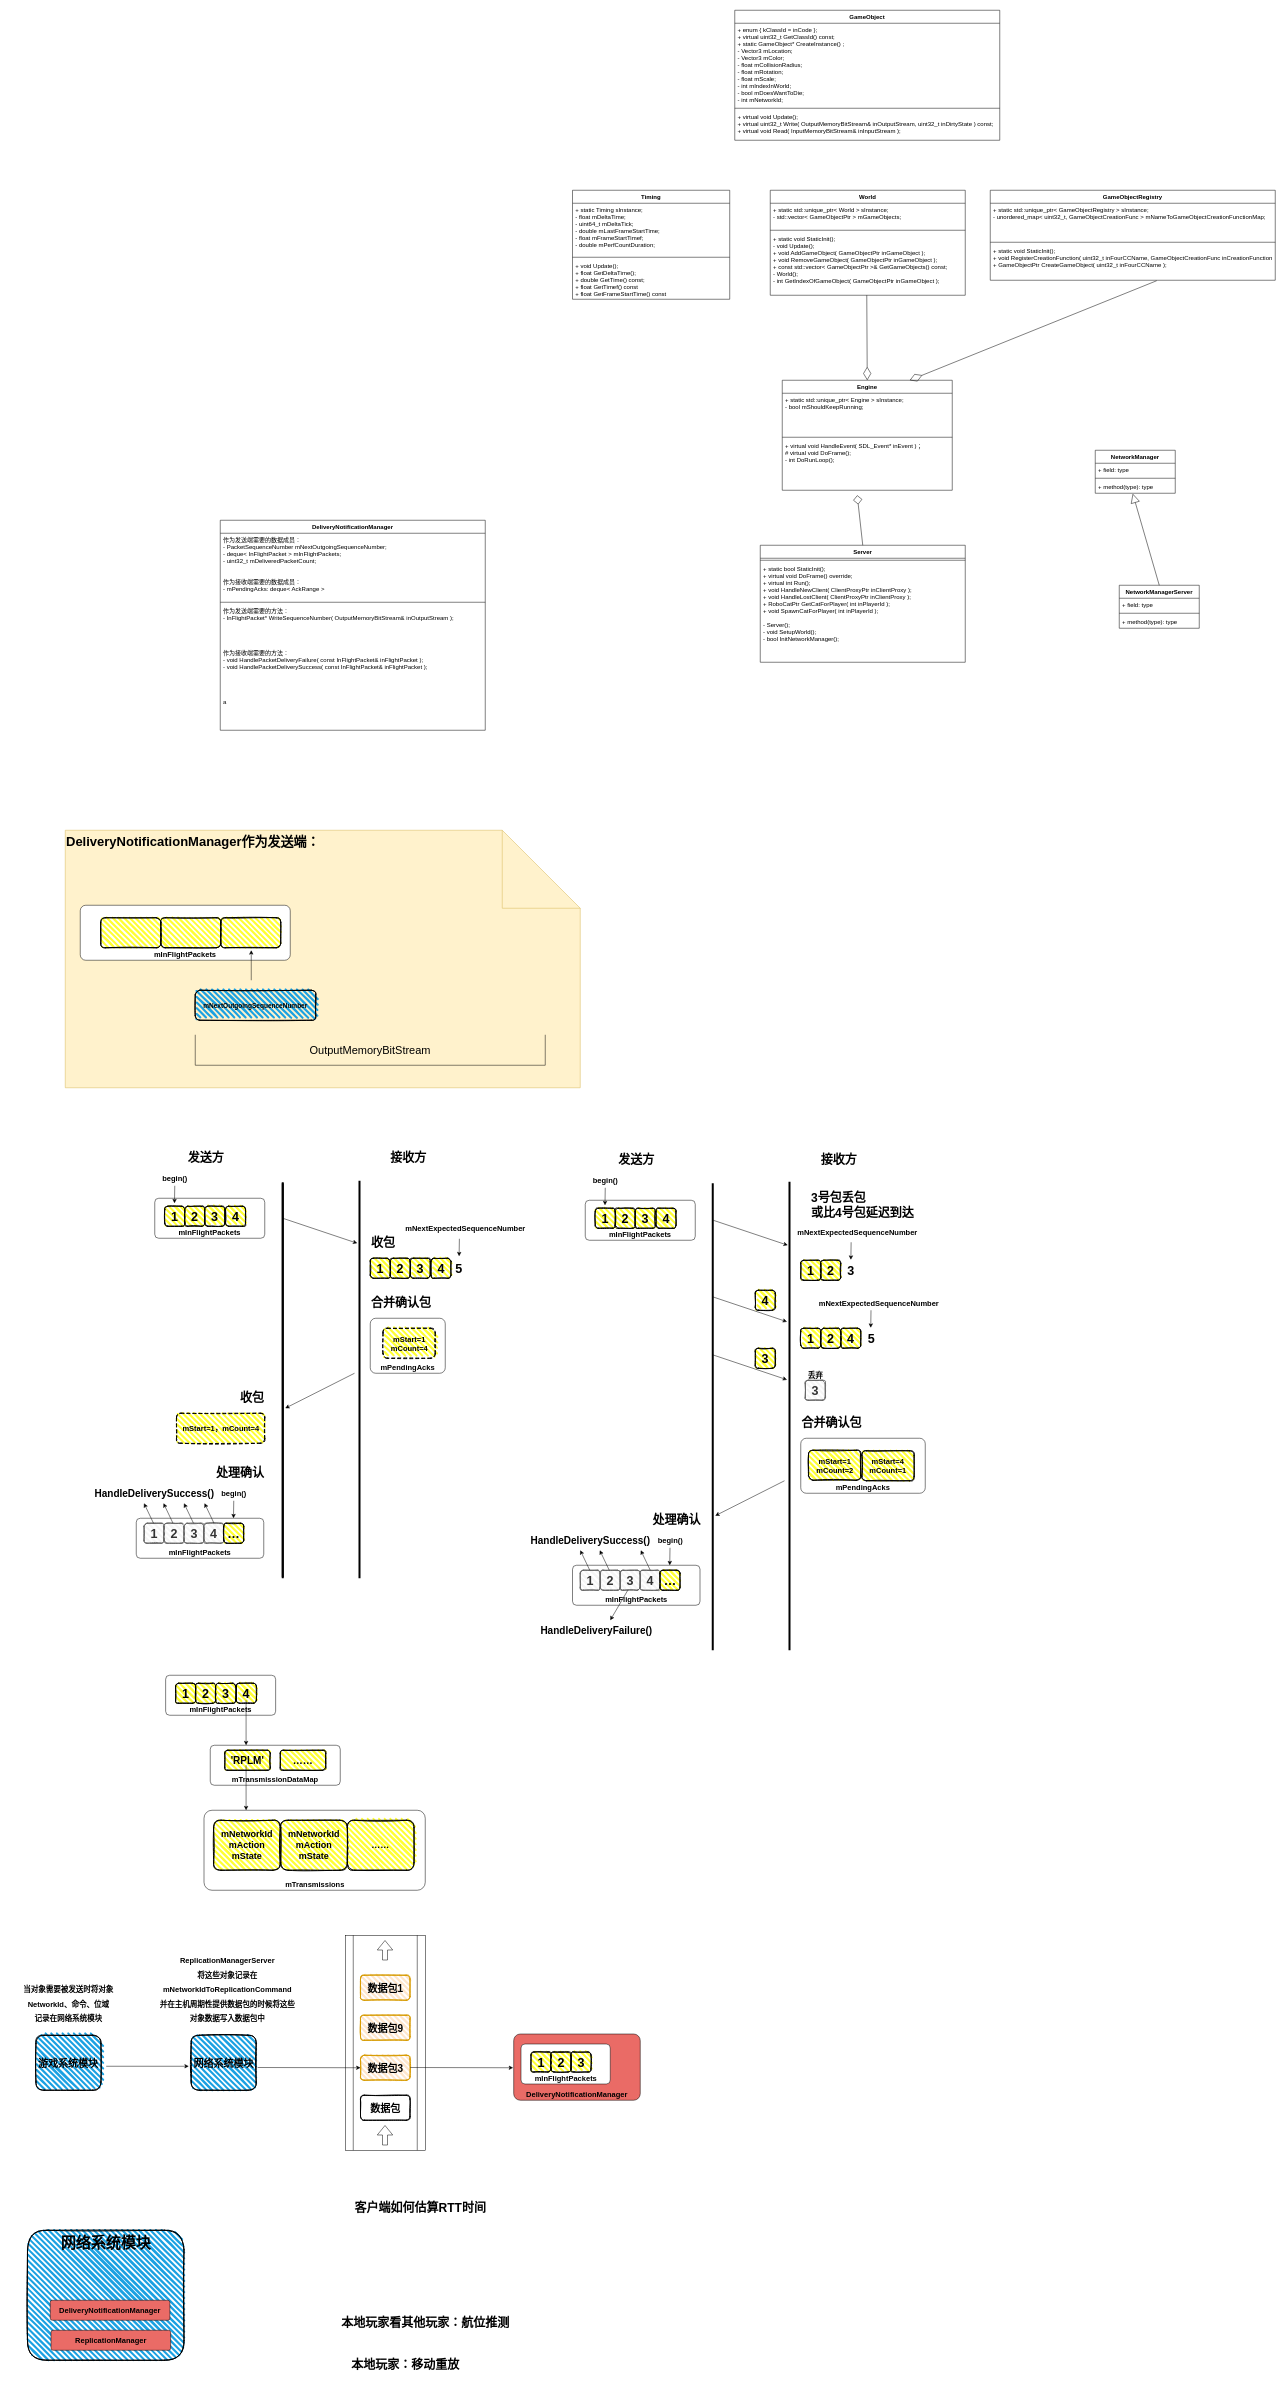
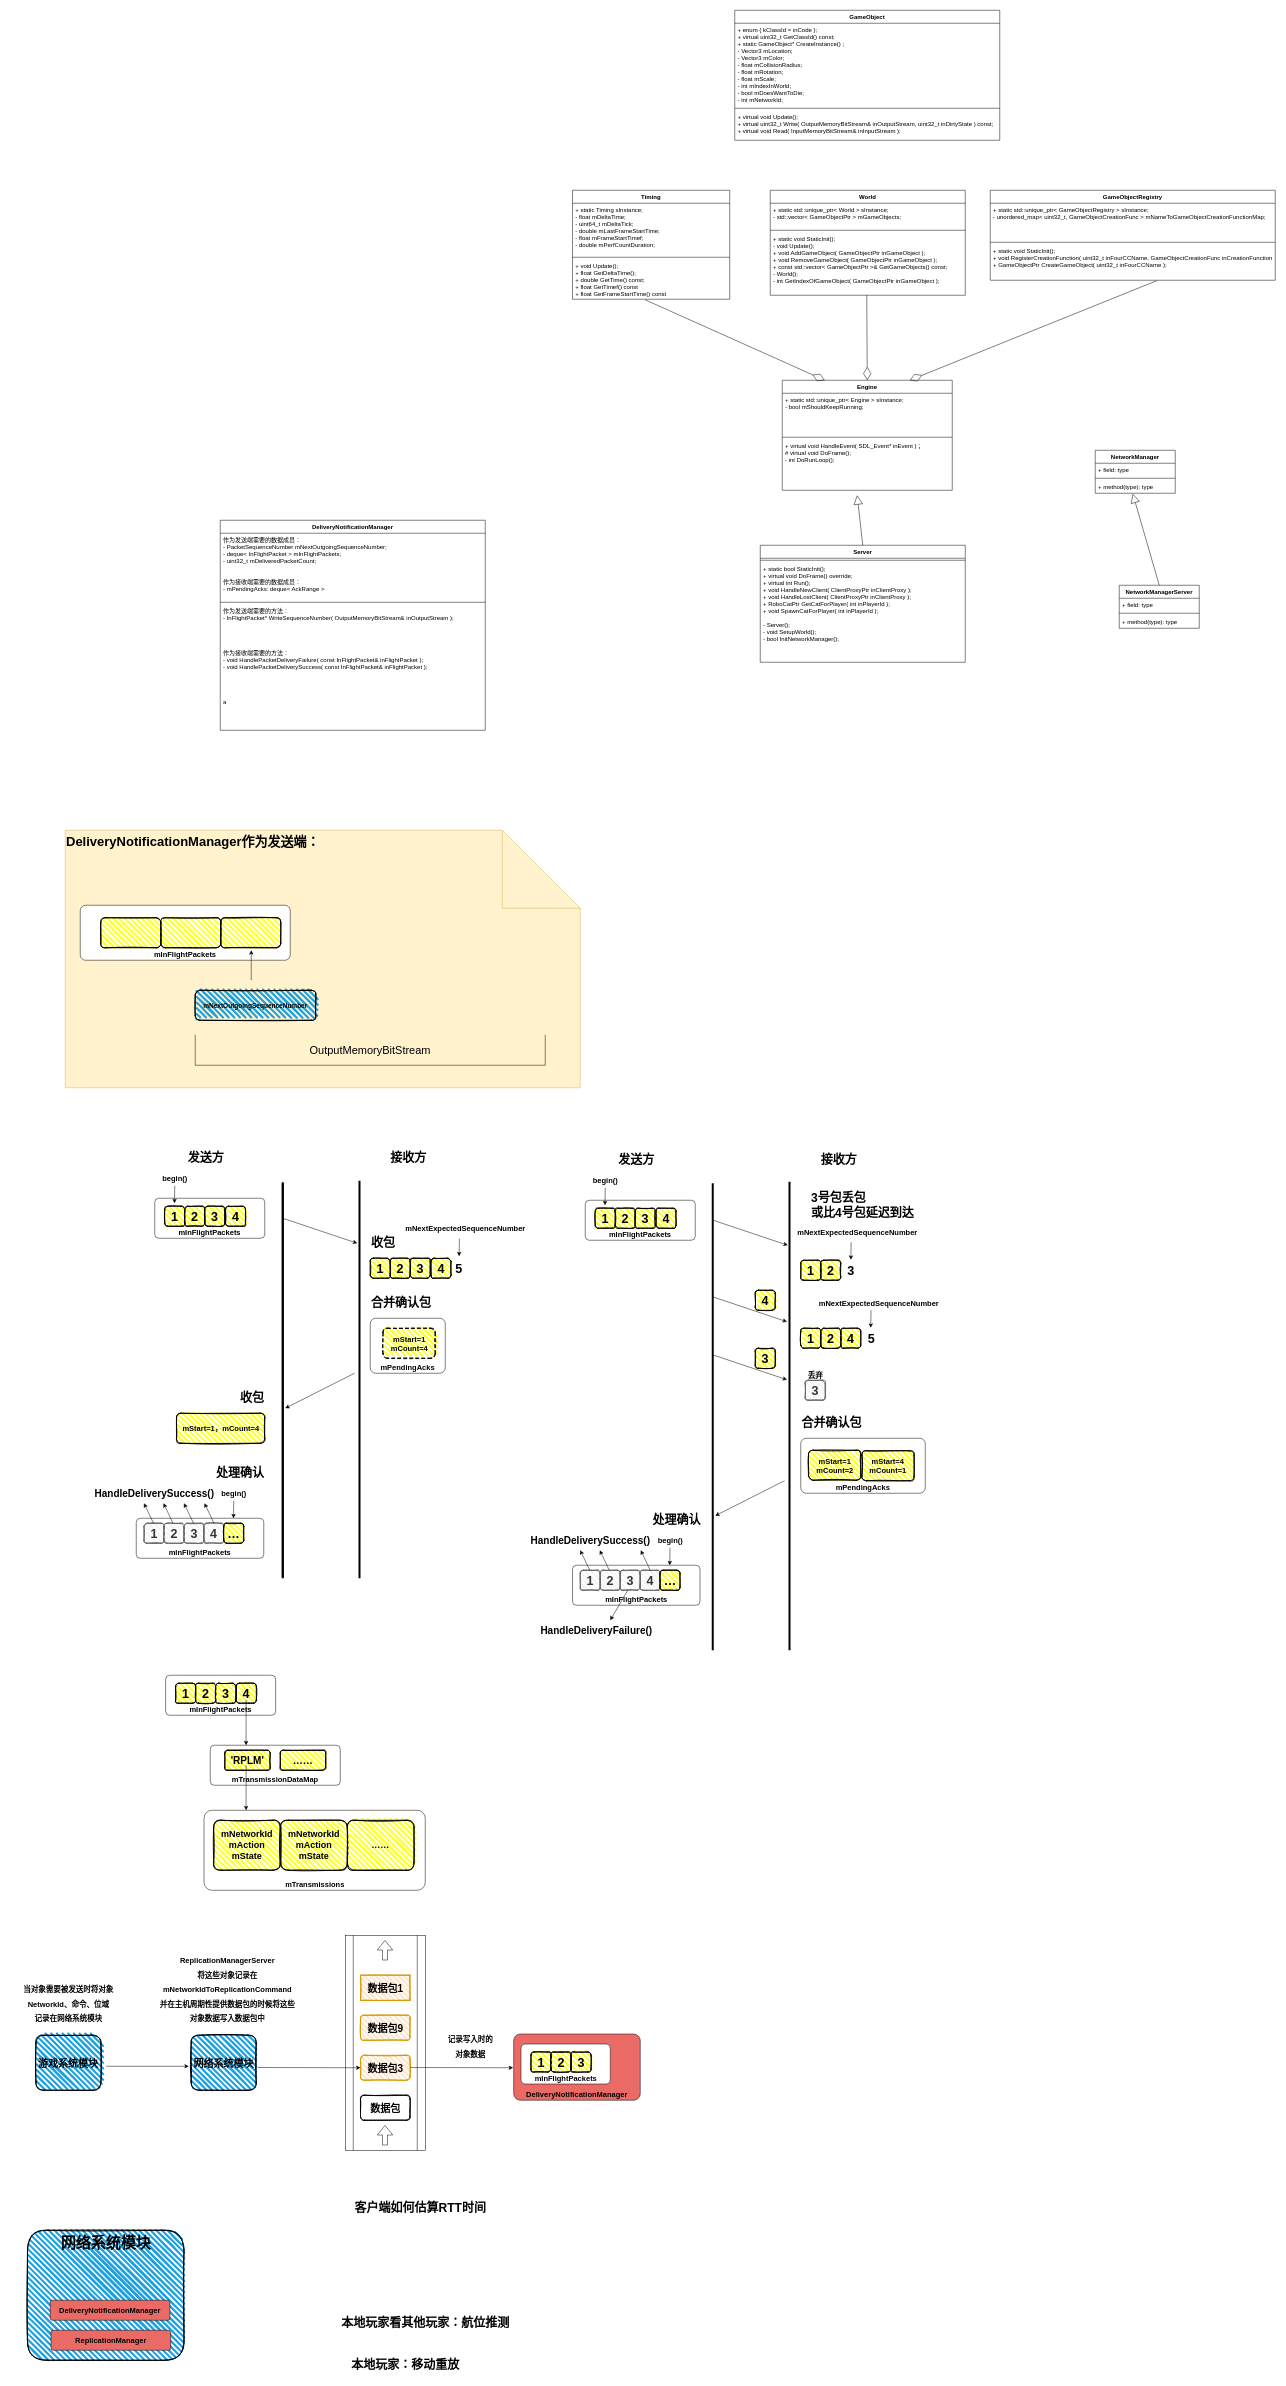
none -> (730, 338)
(858, 505) -> (858, 505)
(221, 1428) -> (221, 1428)
(385, 1988) -> (385, 1988)
none -> (470, 2045)
